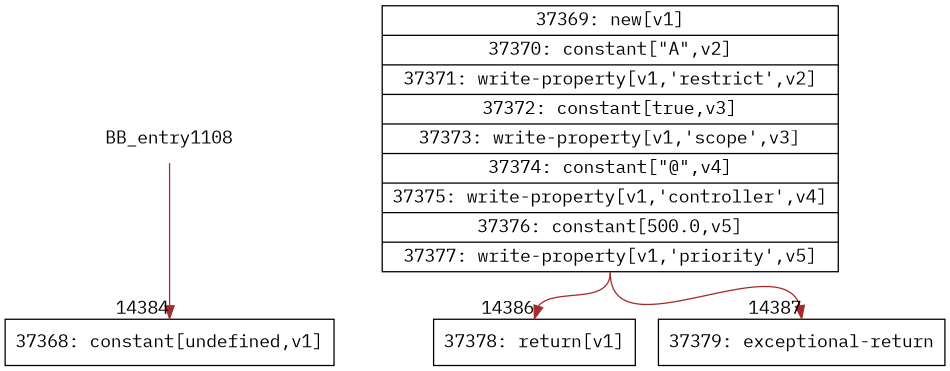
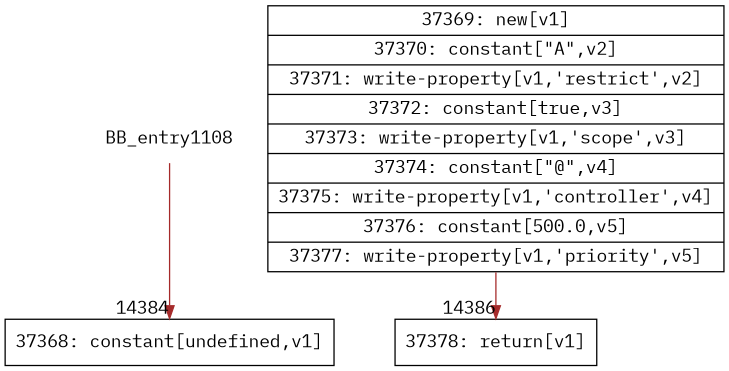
(802, 342) -> none
